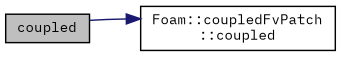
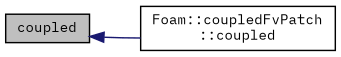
(108, 19) -> (122, 38)
